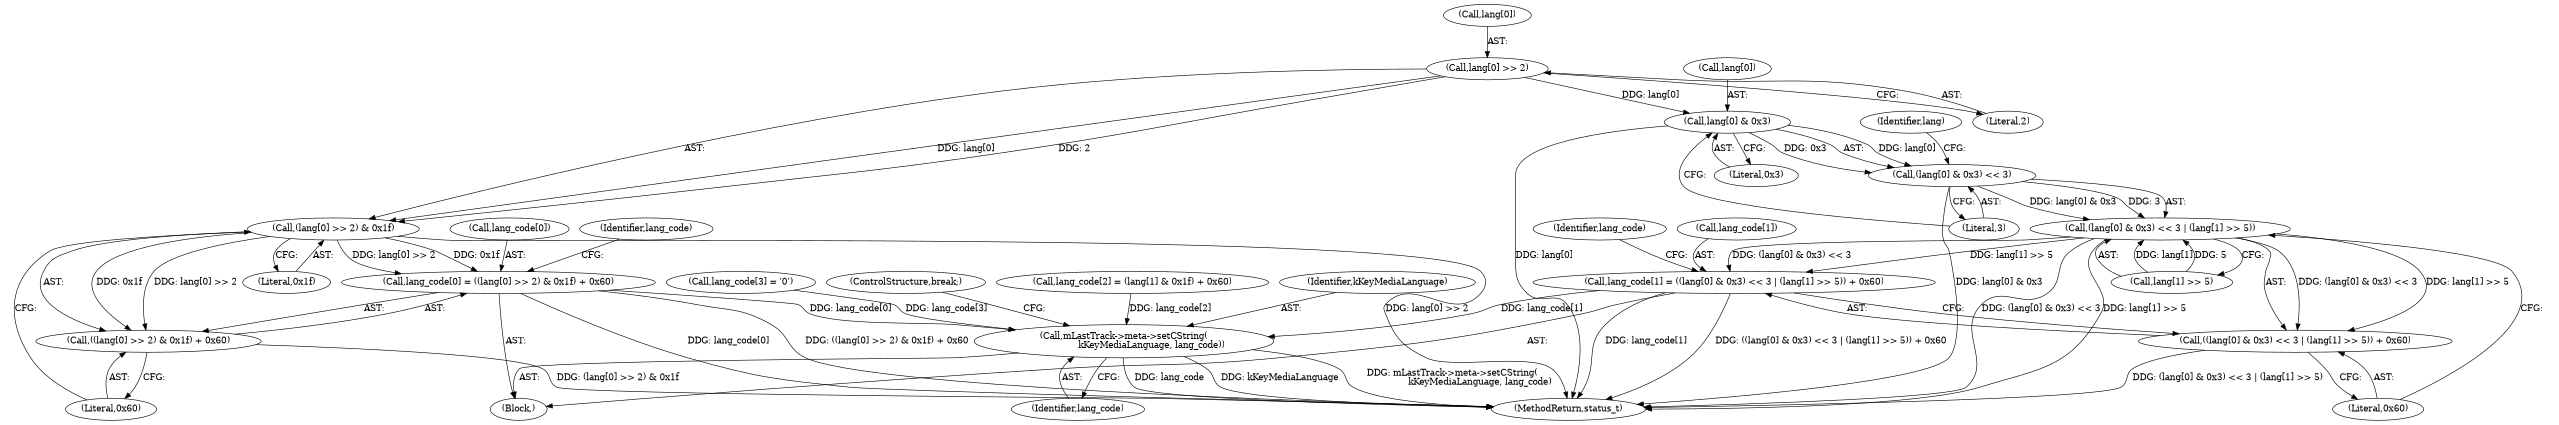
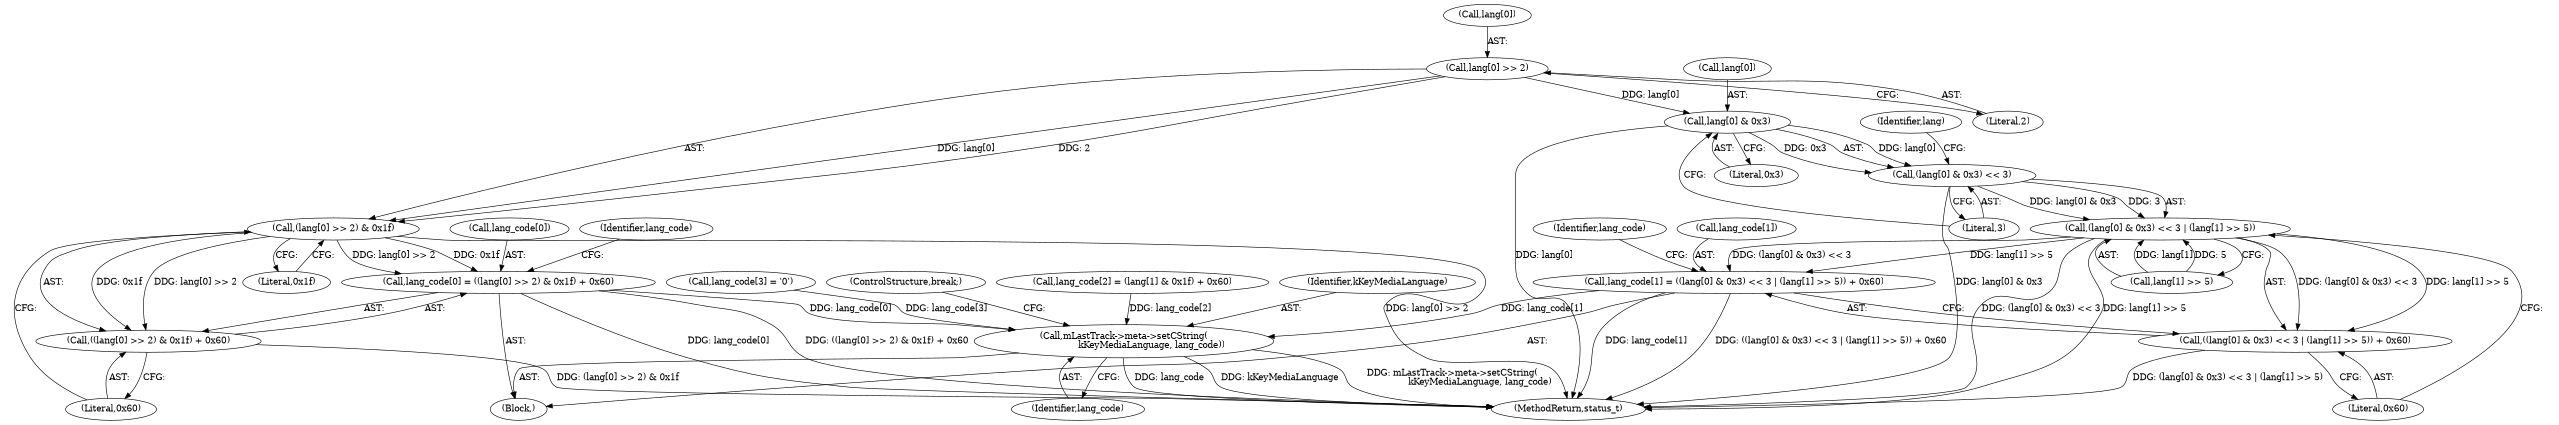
(325, 256) -> (325, 256)
